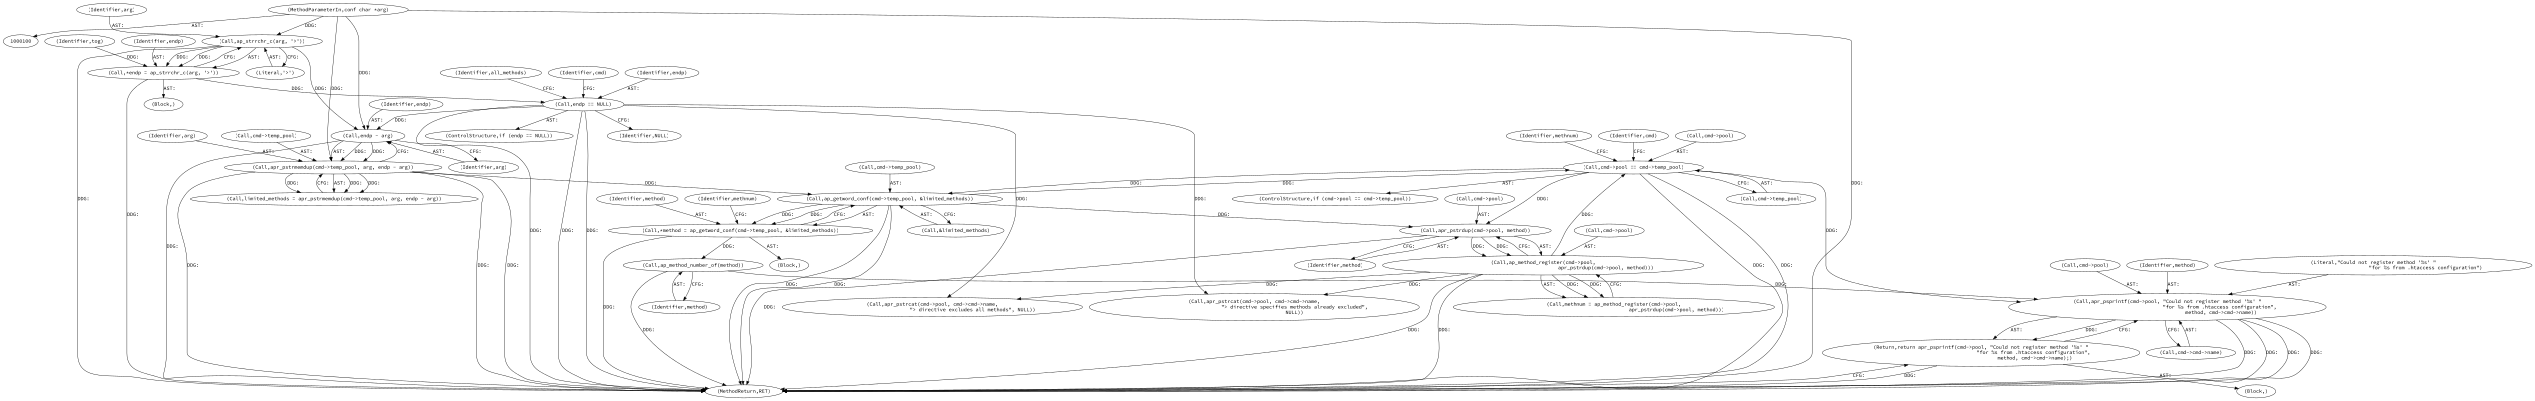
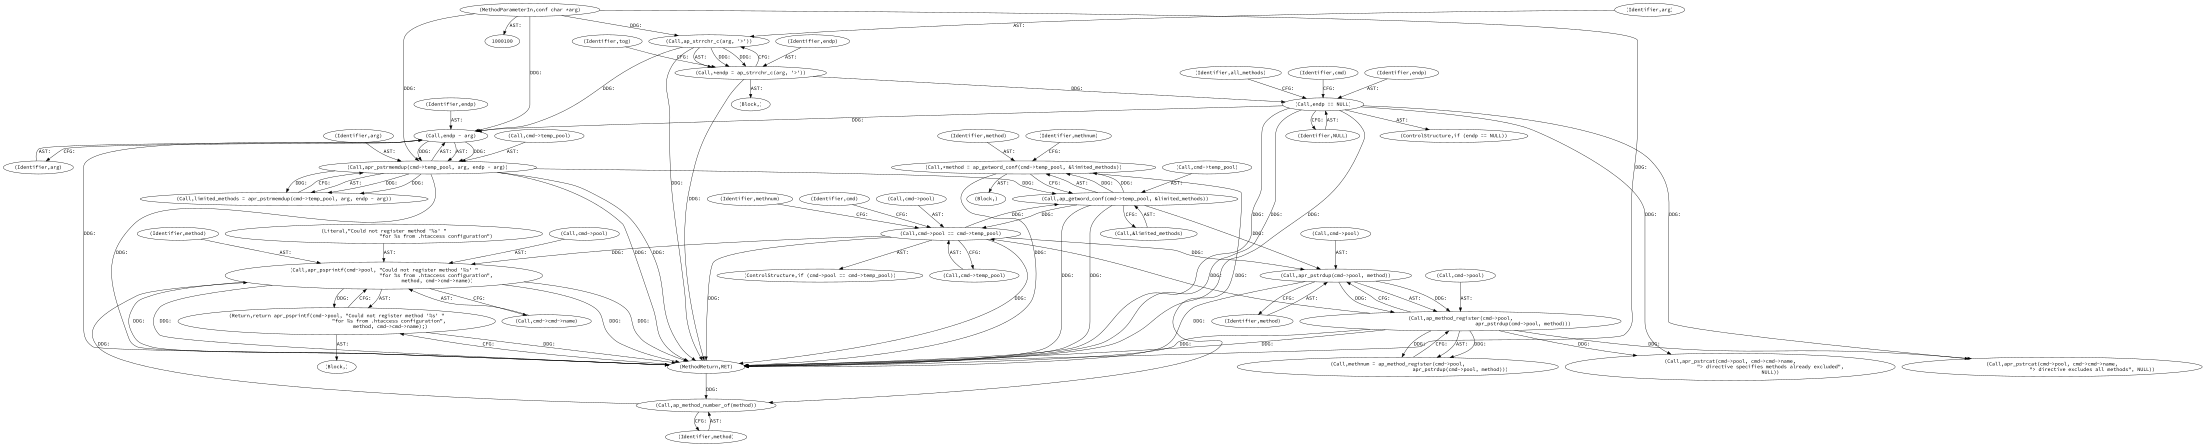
(135, 57) -> (684, 57)
(275, 73) -> none
none -> (1327, 122)
(405, 152) -> (447, 152)
(648, 337) -> (706, 384)
